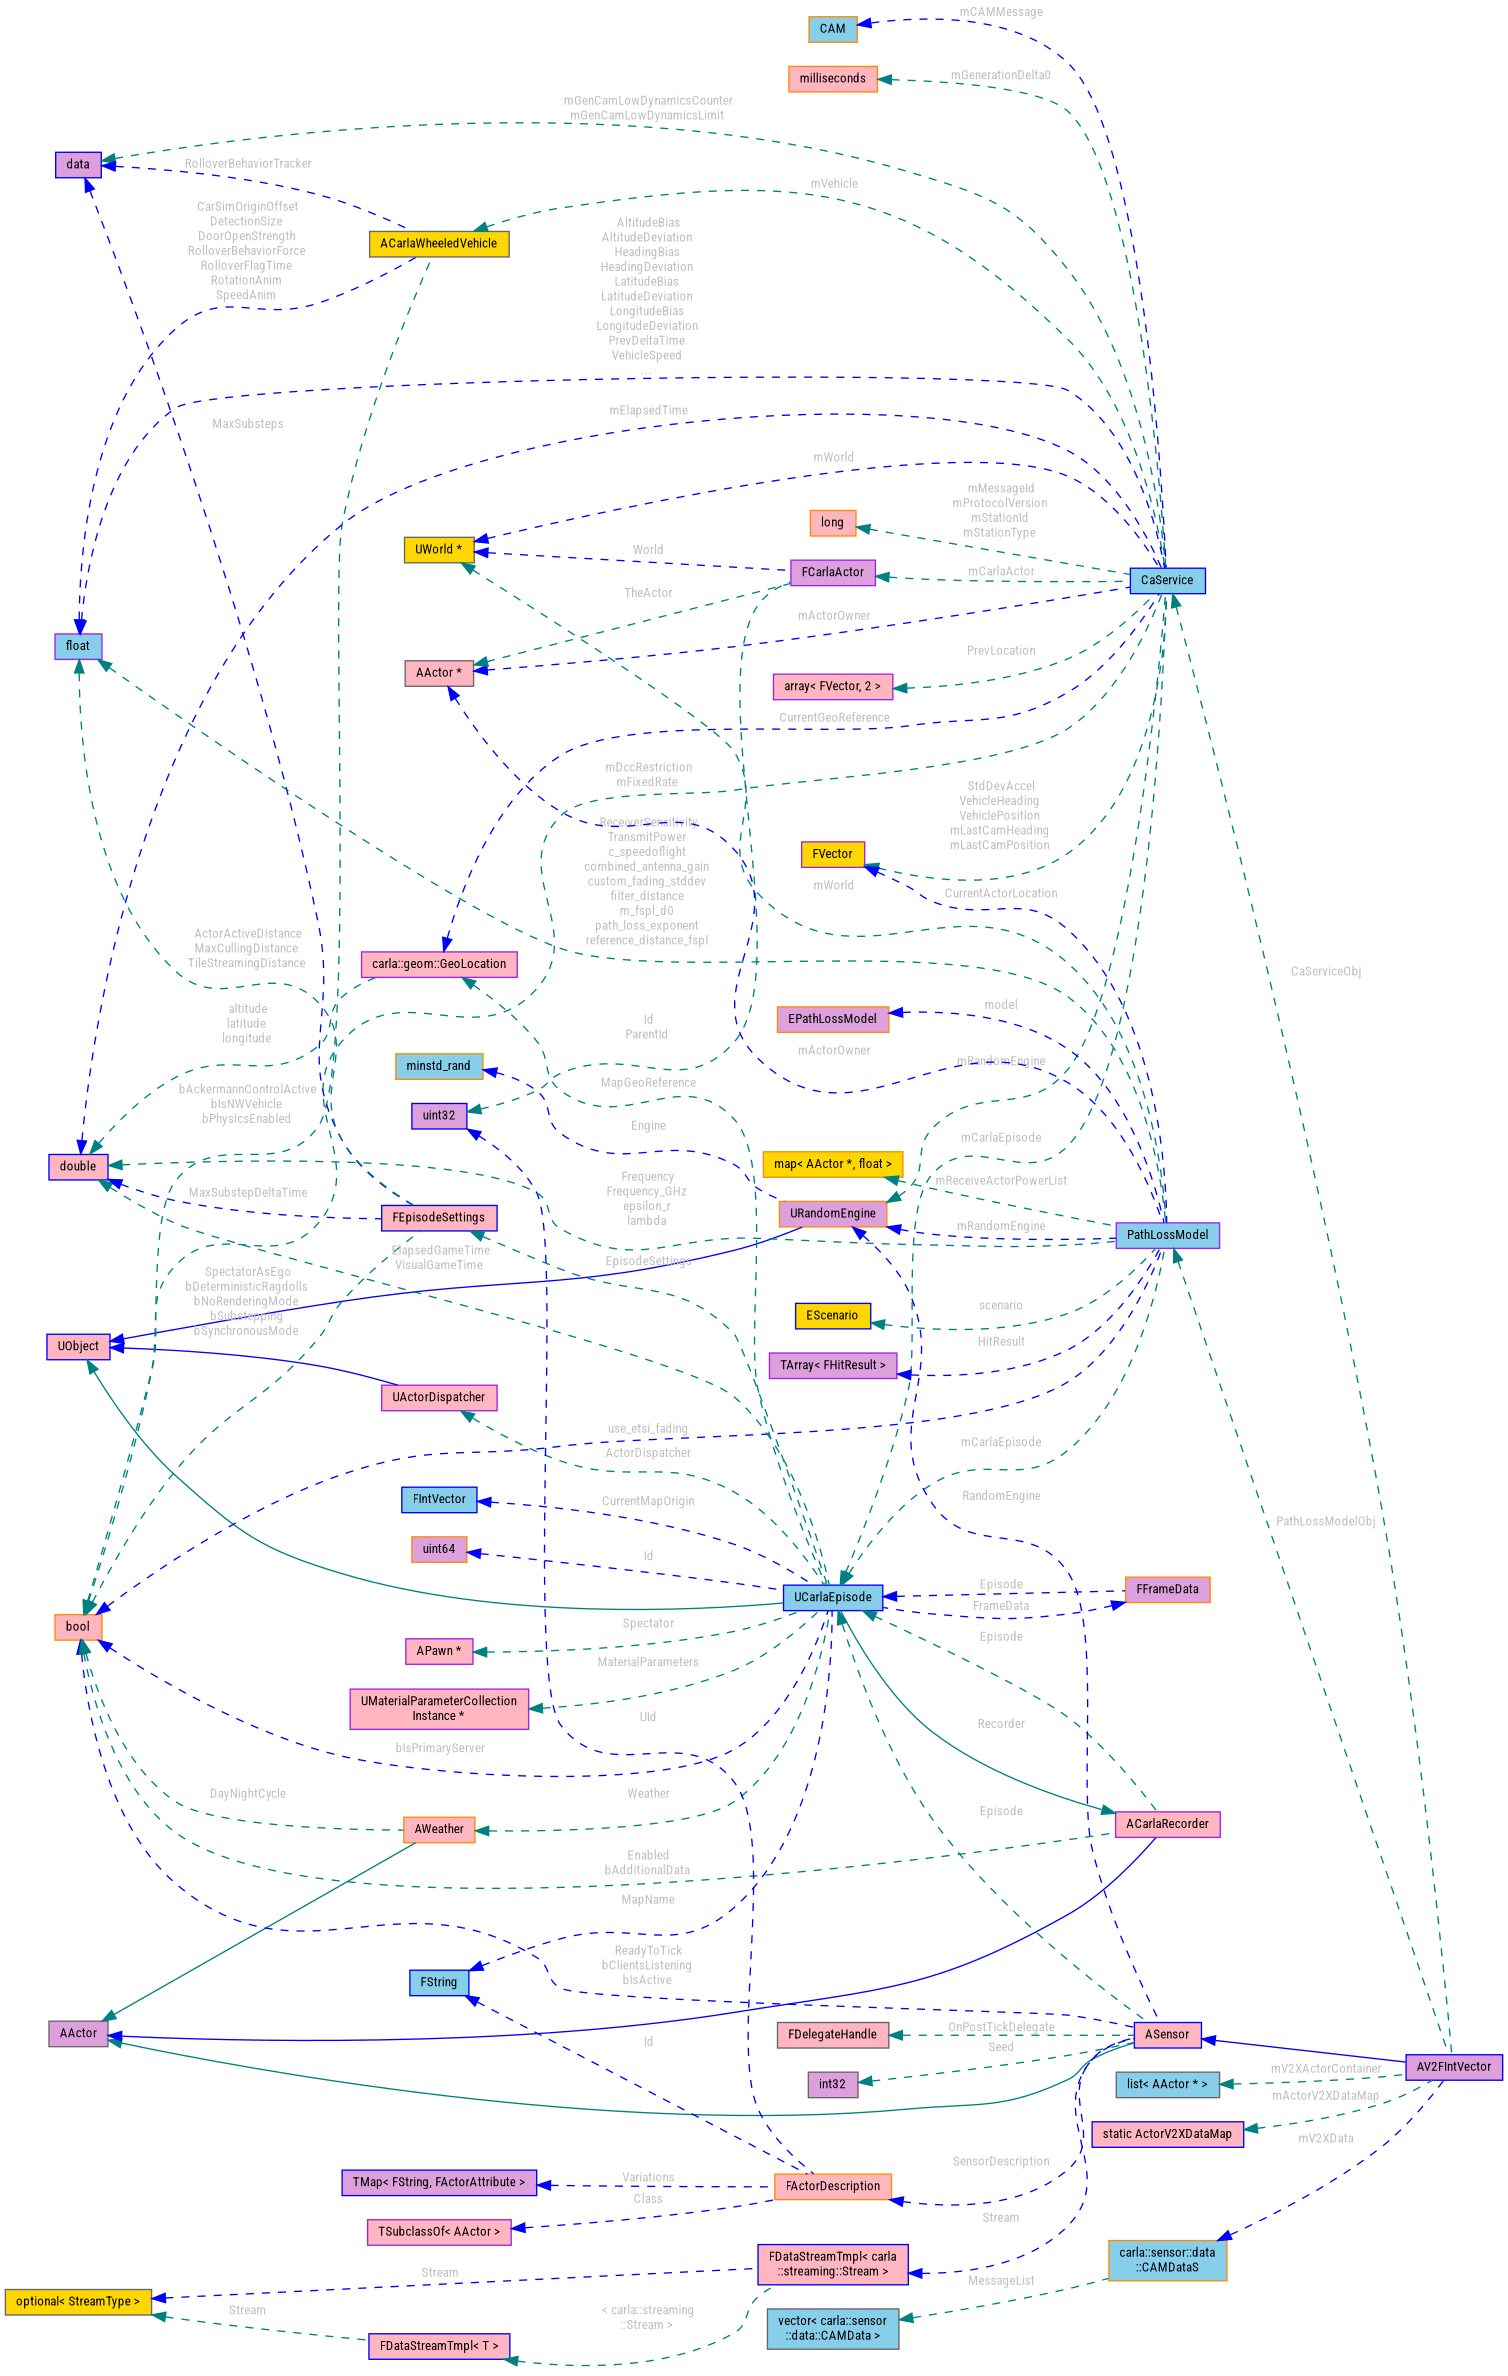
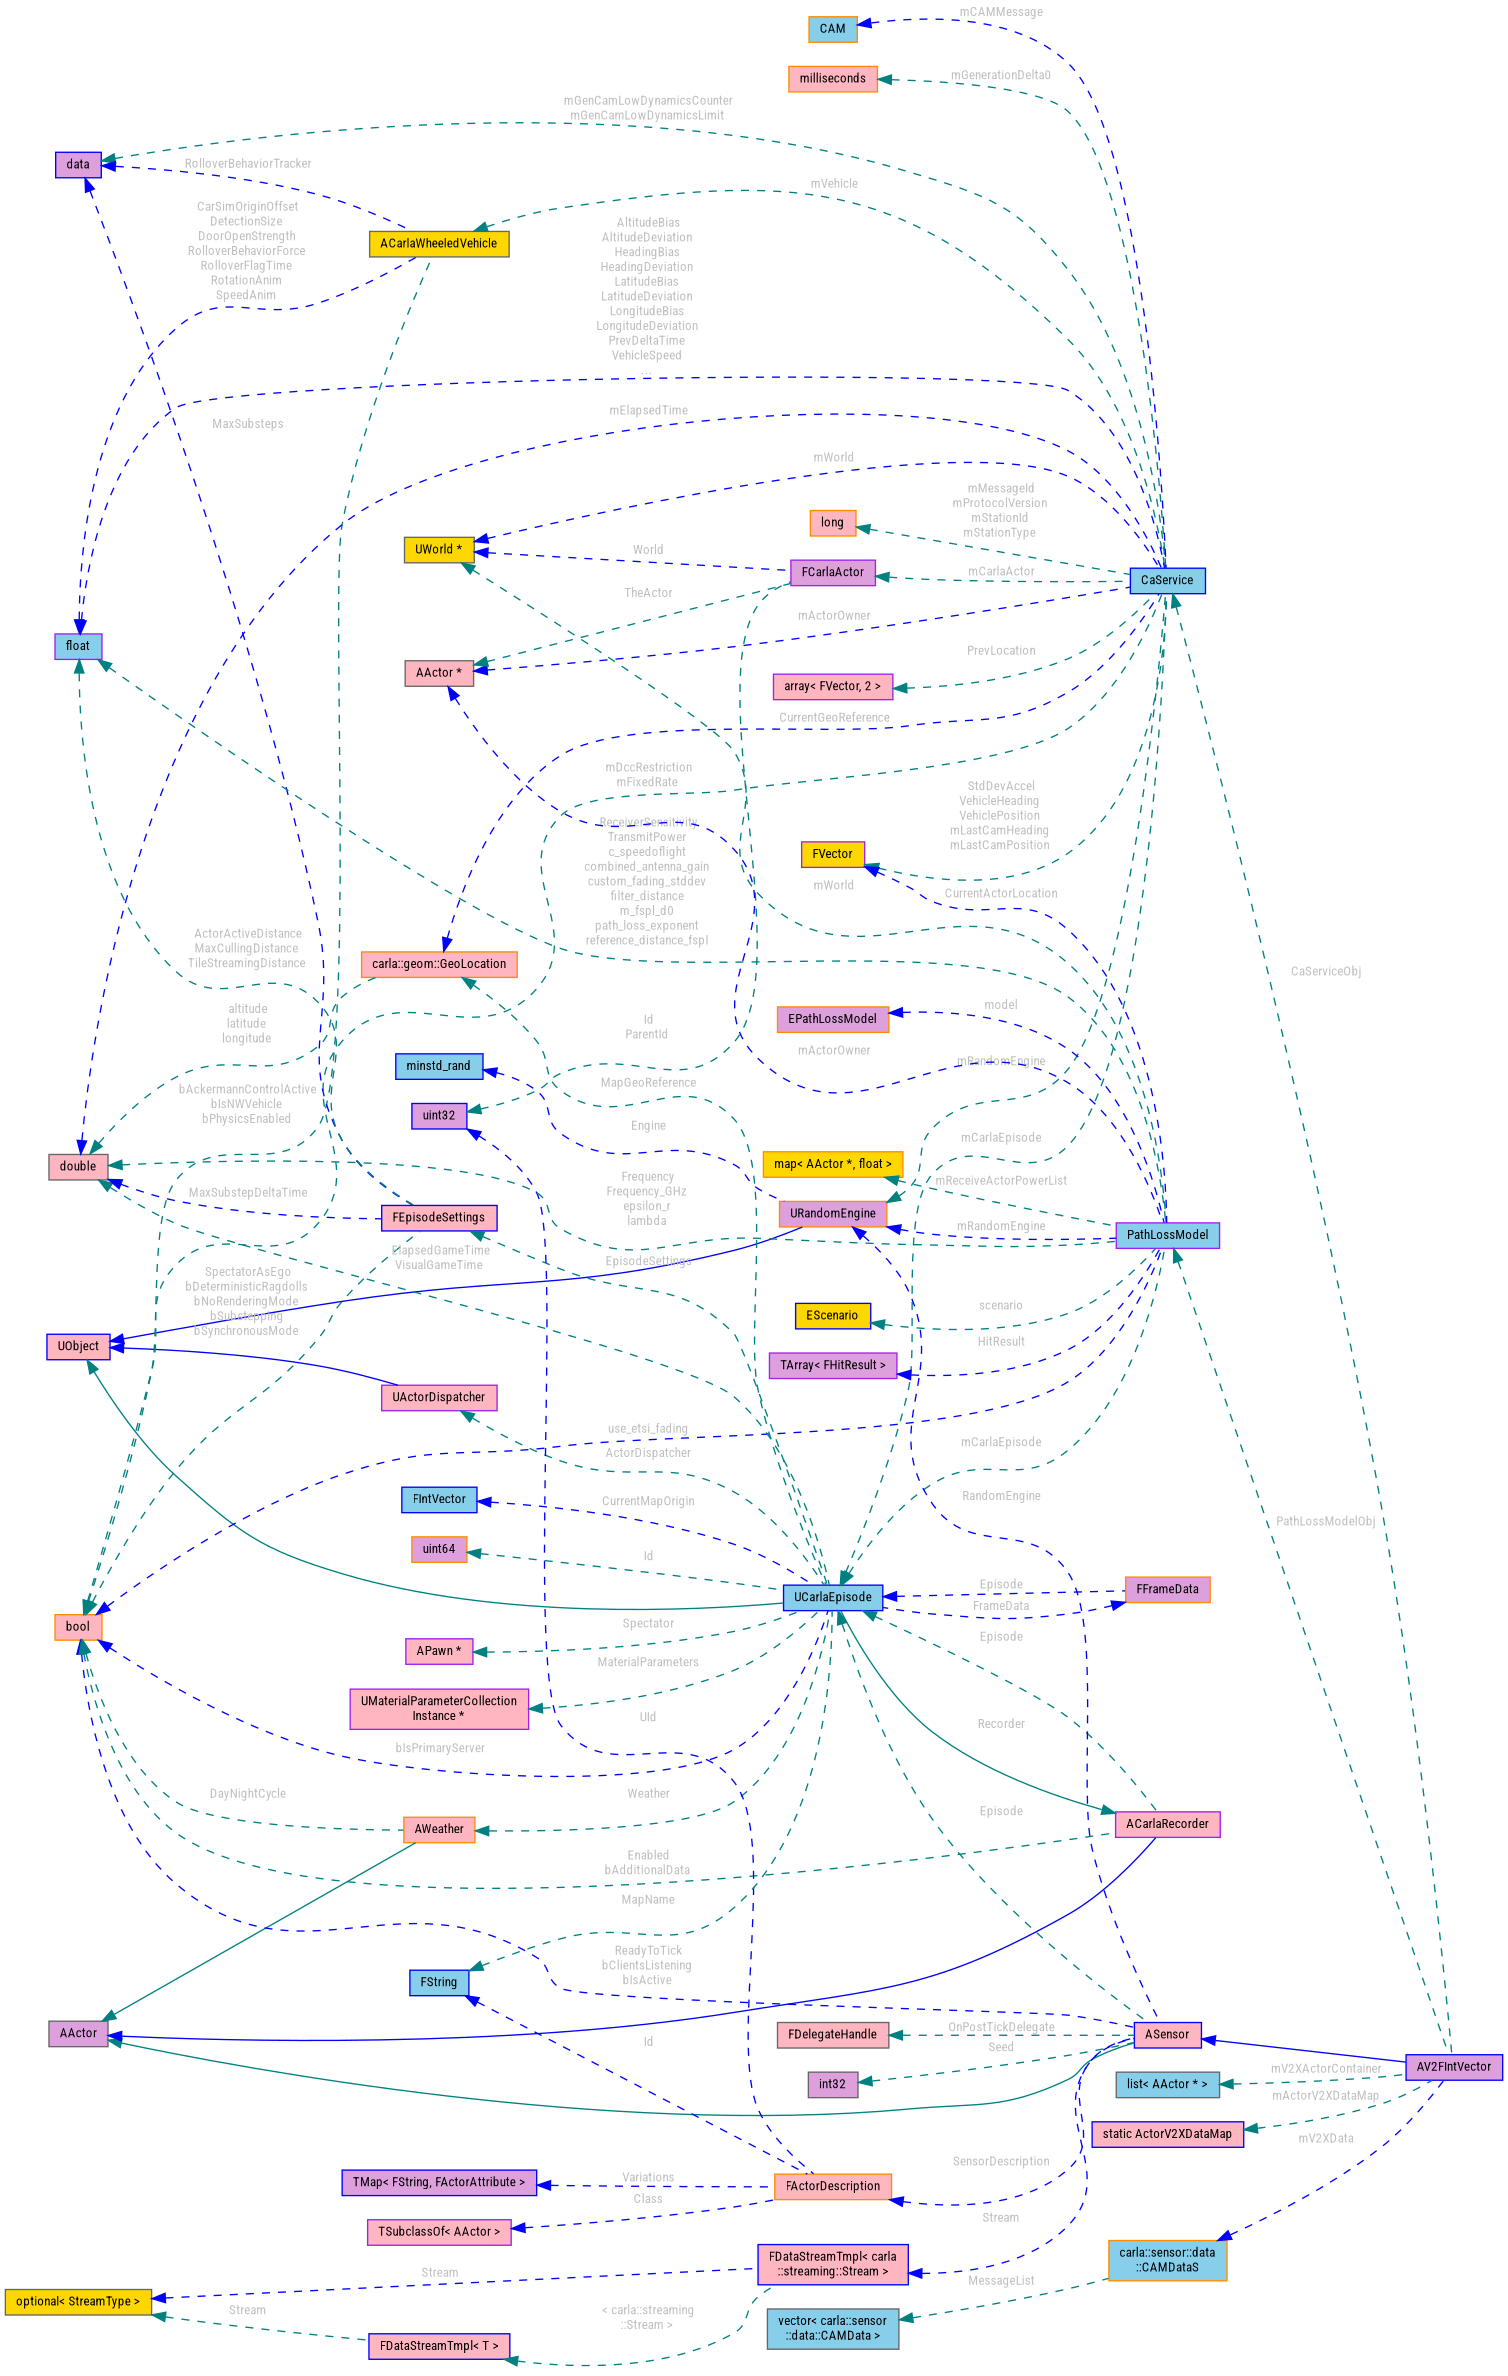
(439, 965) -> (439, 965)
(439, 1067) -> (439, 1067)
(78, 1167) -> (78, 1167)
(632, 1570) -> (632, 1570)
(743, 1897) -> (743, 1897)
